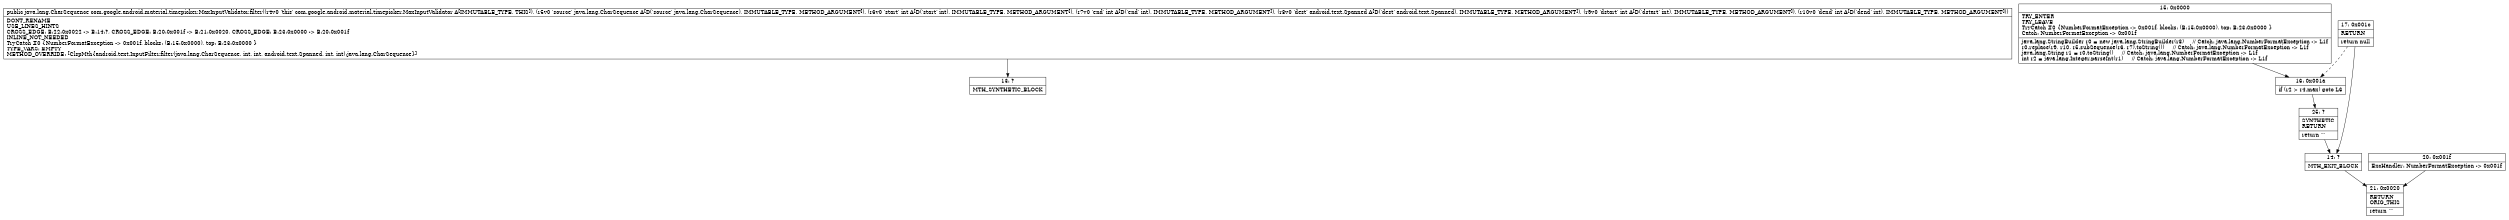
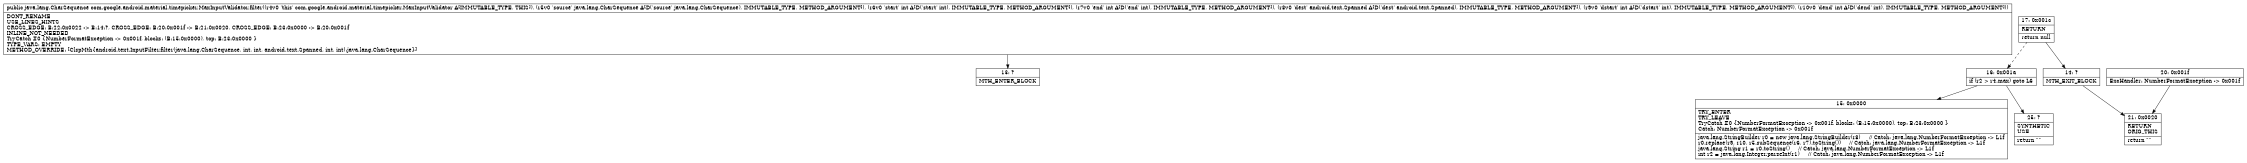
(2269, 70) -> (1959, 92)
(1008, 90) -> (1008, 81)
(2314, 126) -> (2023, 132)
(2327, 145) -> none
